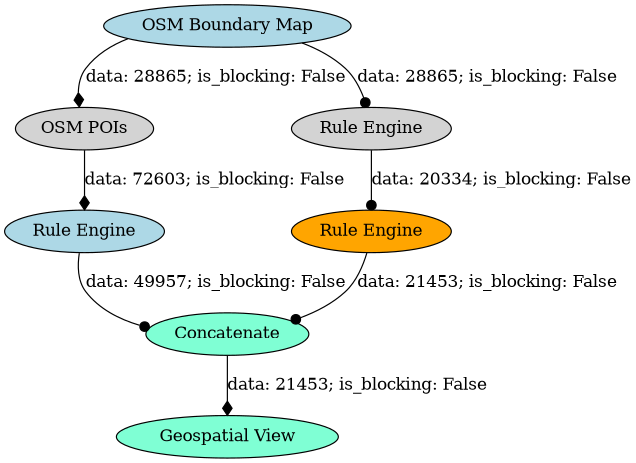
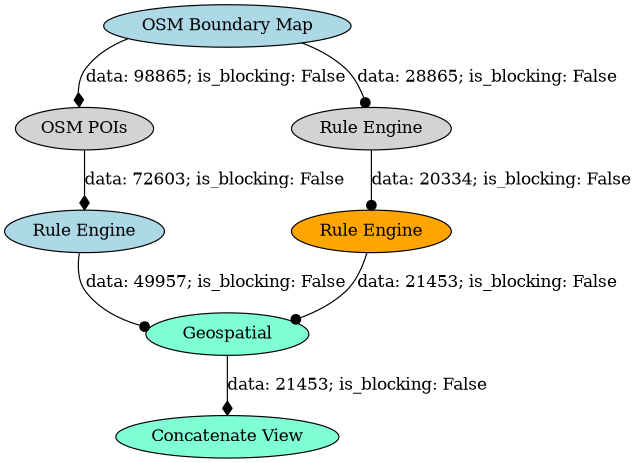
(216, 77) -> (216, 77)
(227, 334) -> (227, 334)
(227, 437) -> (227, 437)
